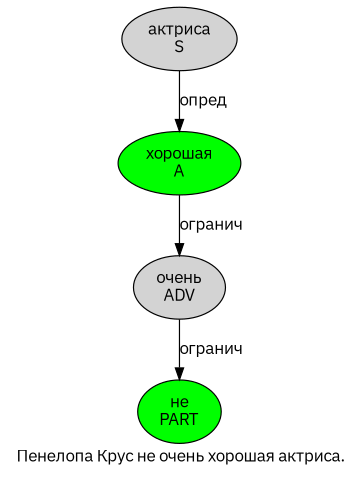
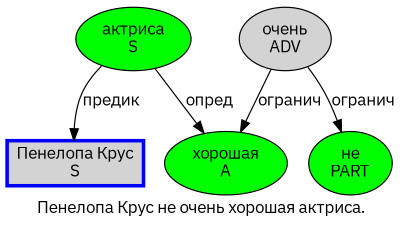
(179, 39) -> (133, 39)
none -> (75, 163)
(179, 219) -> (258, 95)
